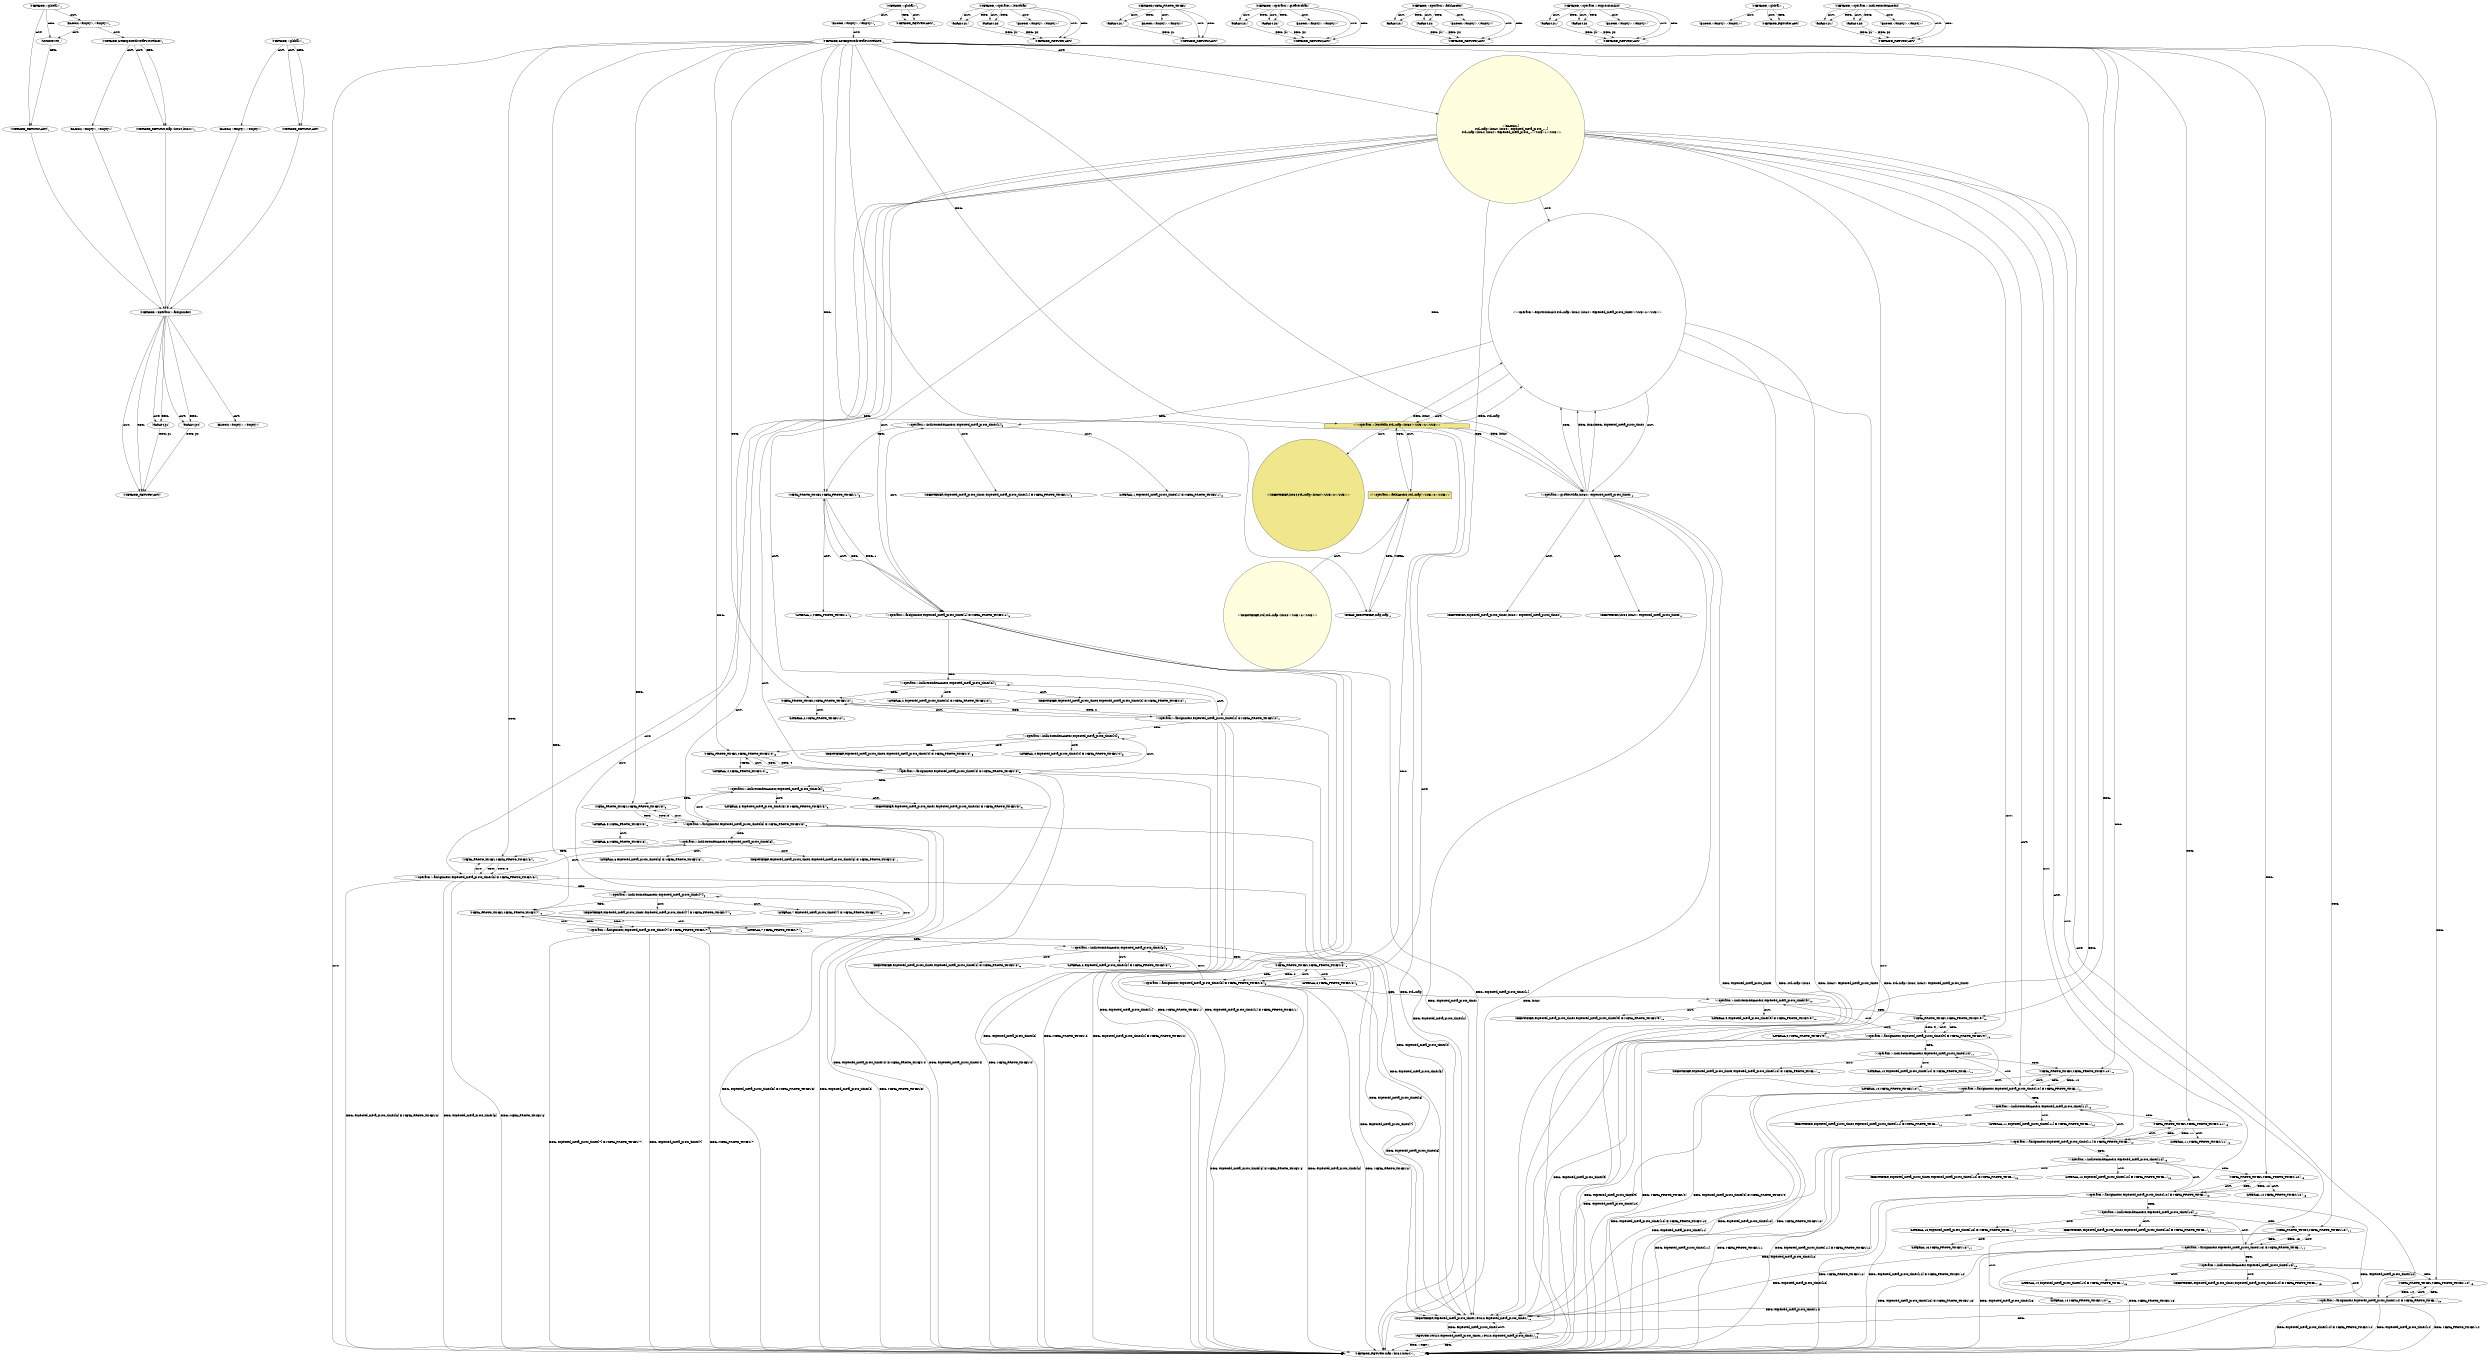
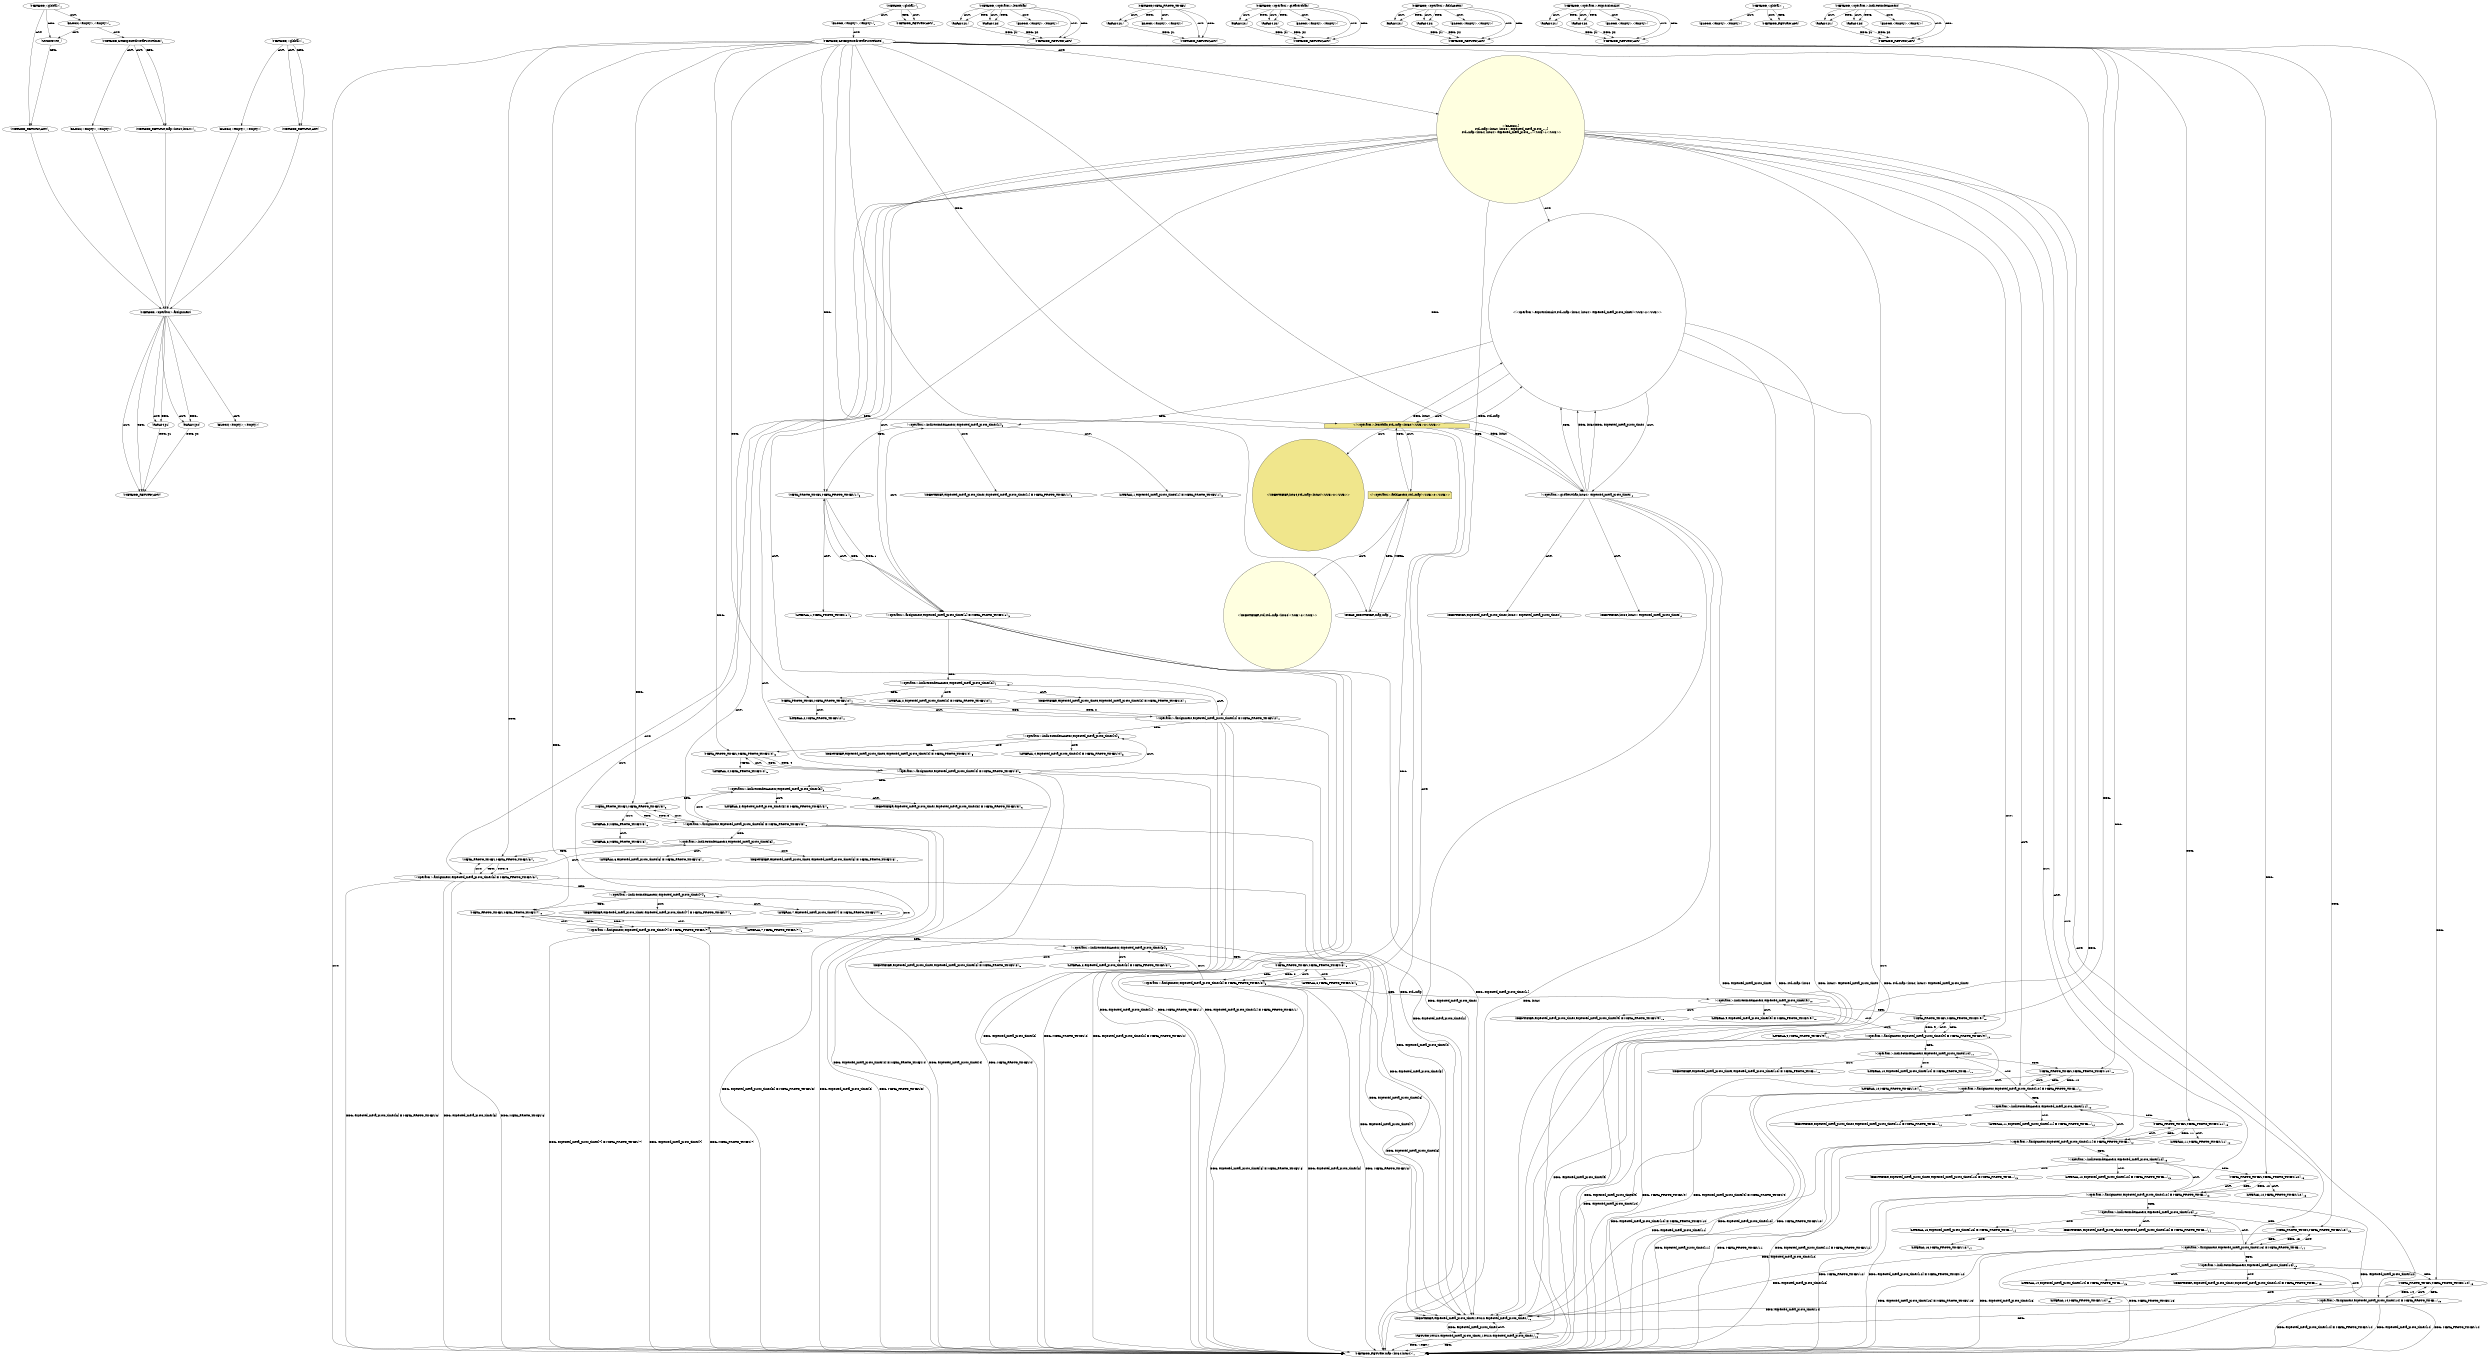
(1368, 550) -> (1370, 548)
none -> (626, 815)
(2350, 1230) -> (2350, 1230)
(2081, 1237) -> (2253, 1291)
